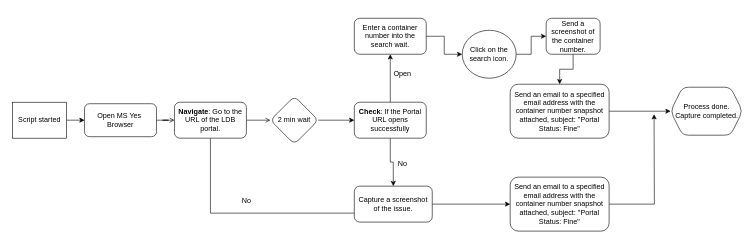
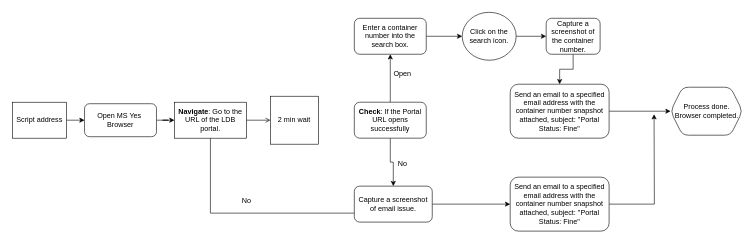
(390, 36) -> (390, 36)
(573, 36) -> (573, 36)
(489, 54) -> (489, 36)
(707, 111) -> (707, 111)
(39, 120) -> (39, 120)
(170, 120) -> (168, 120)
(210, 120) -> (210, 120)
(294, 120) -> (294, 120)
(348, 120) -> none
(393, 204) -> (393, 204)
